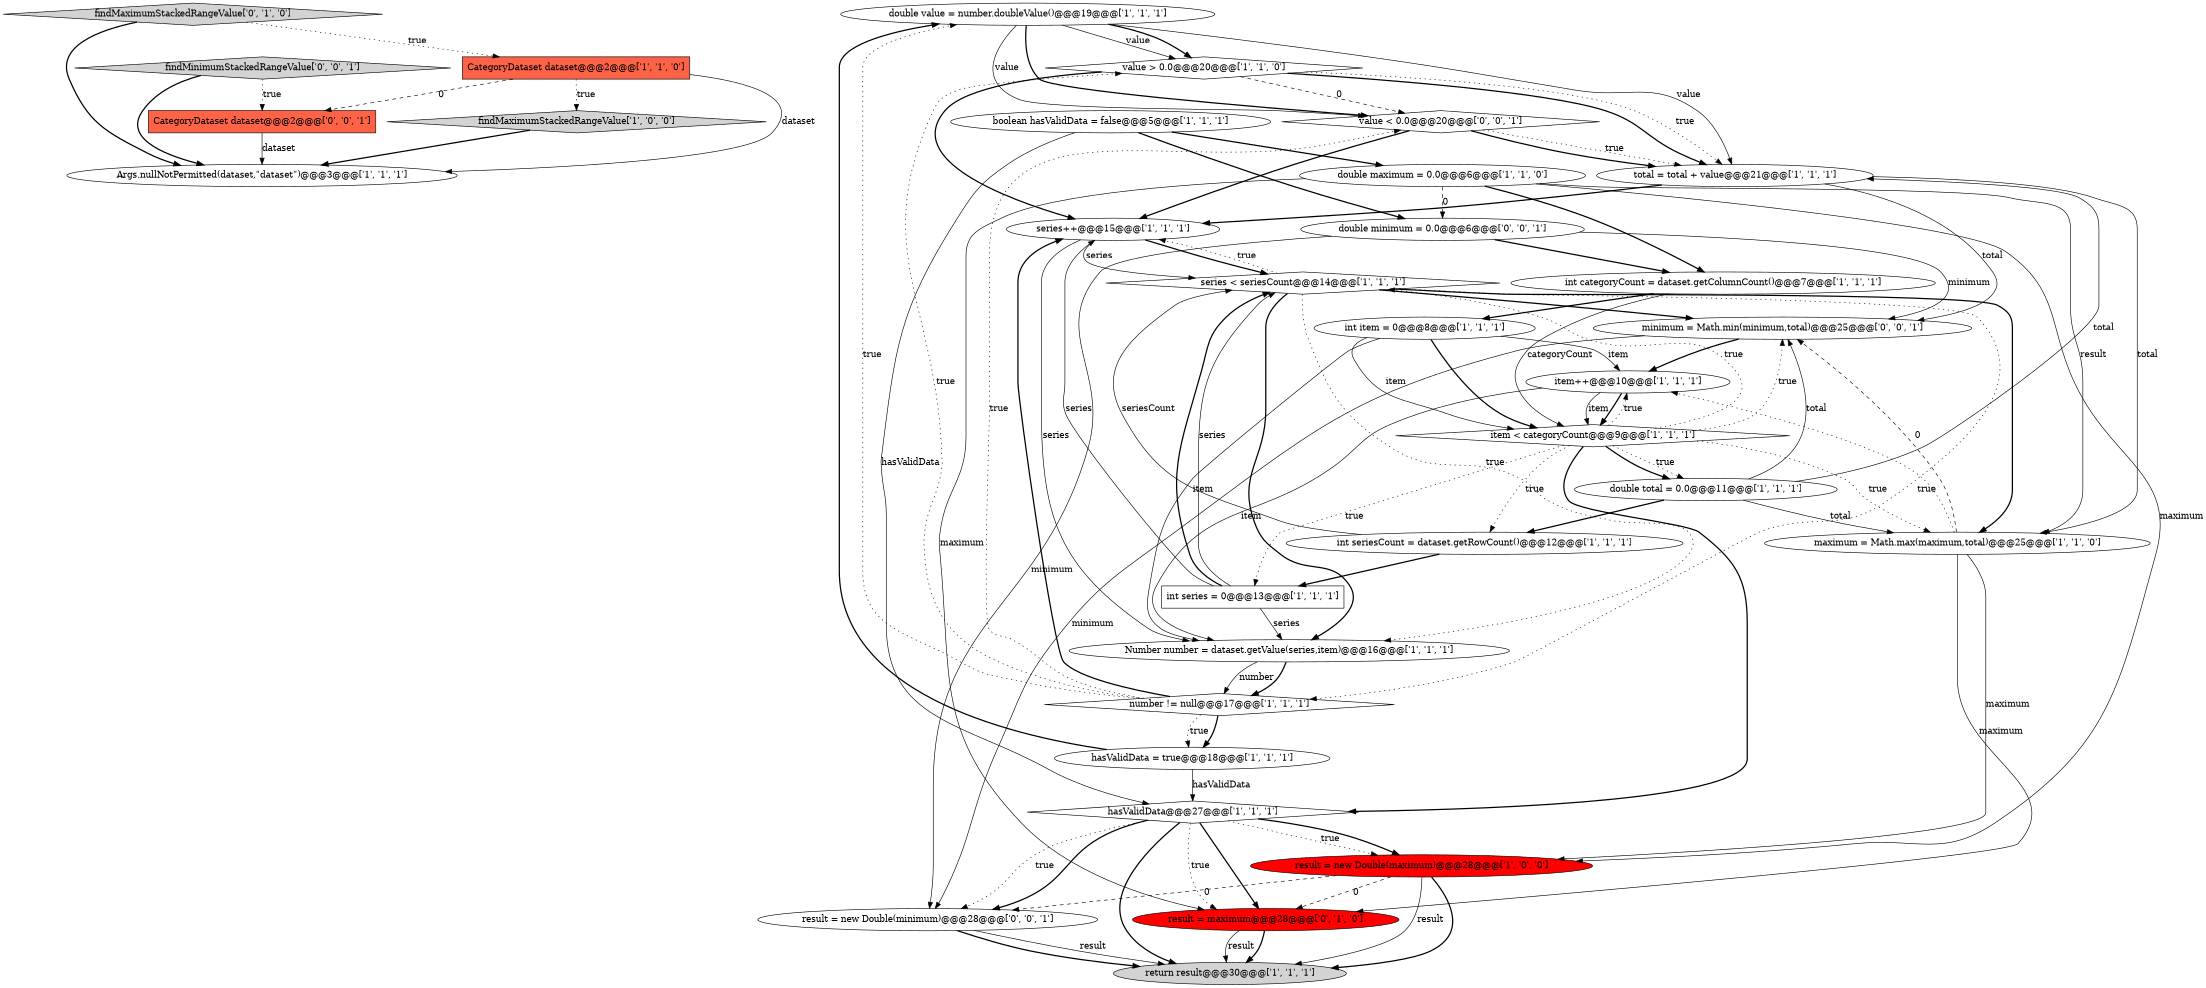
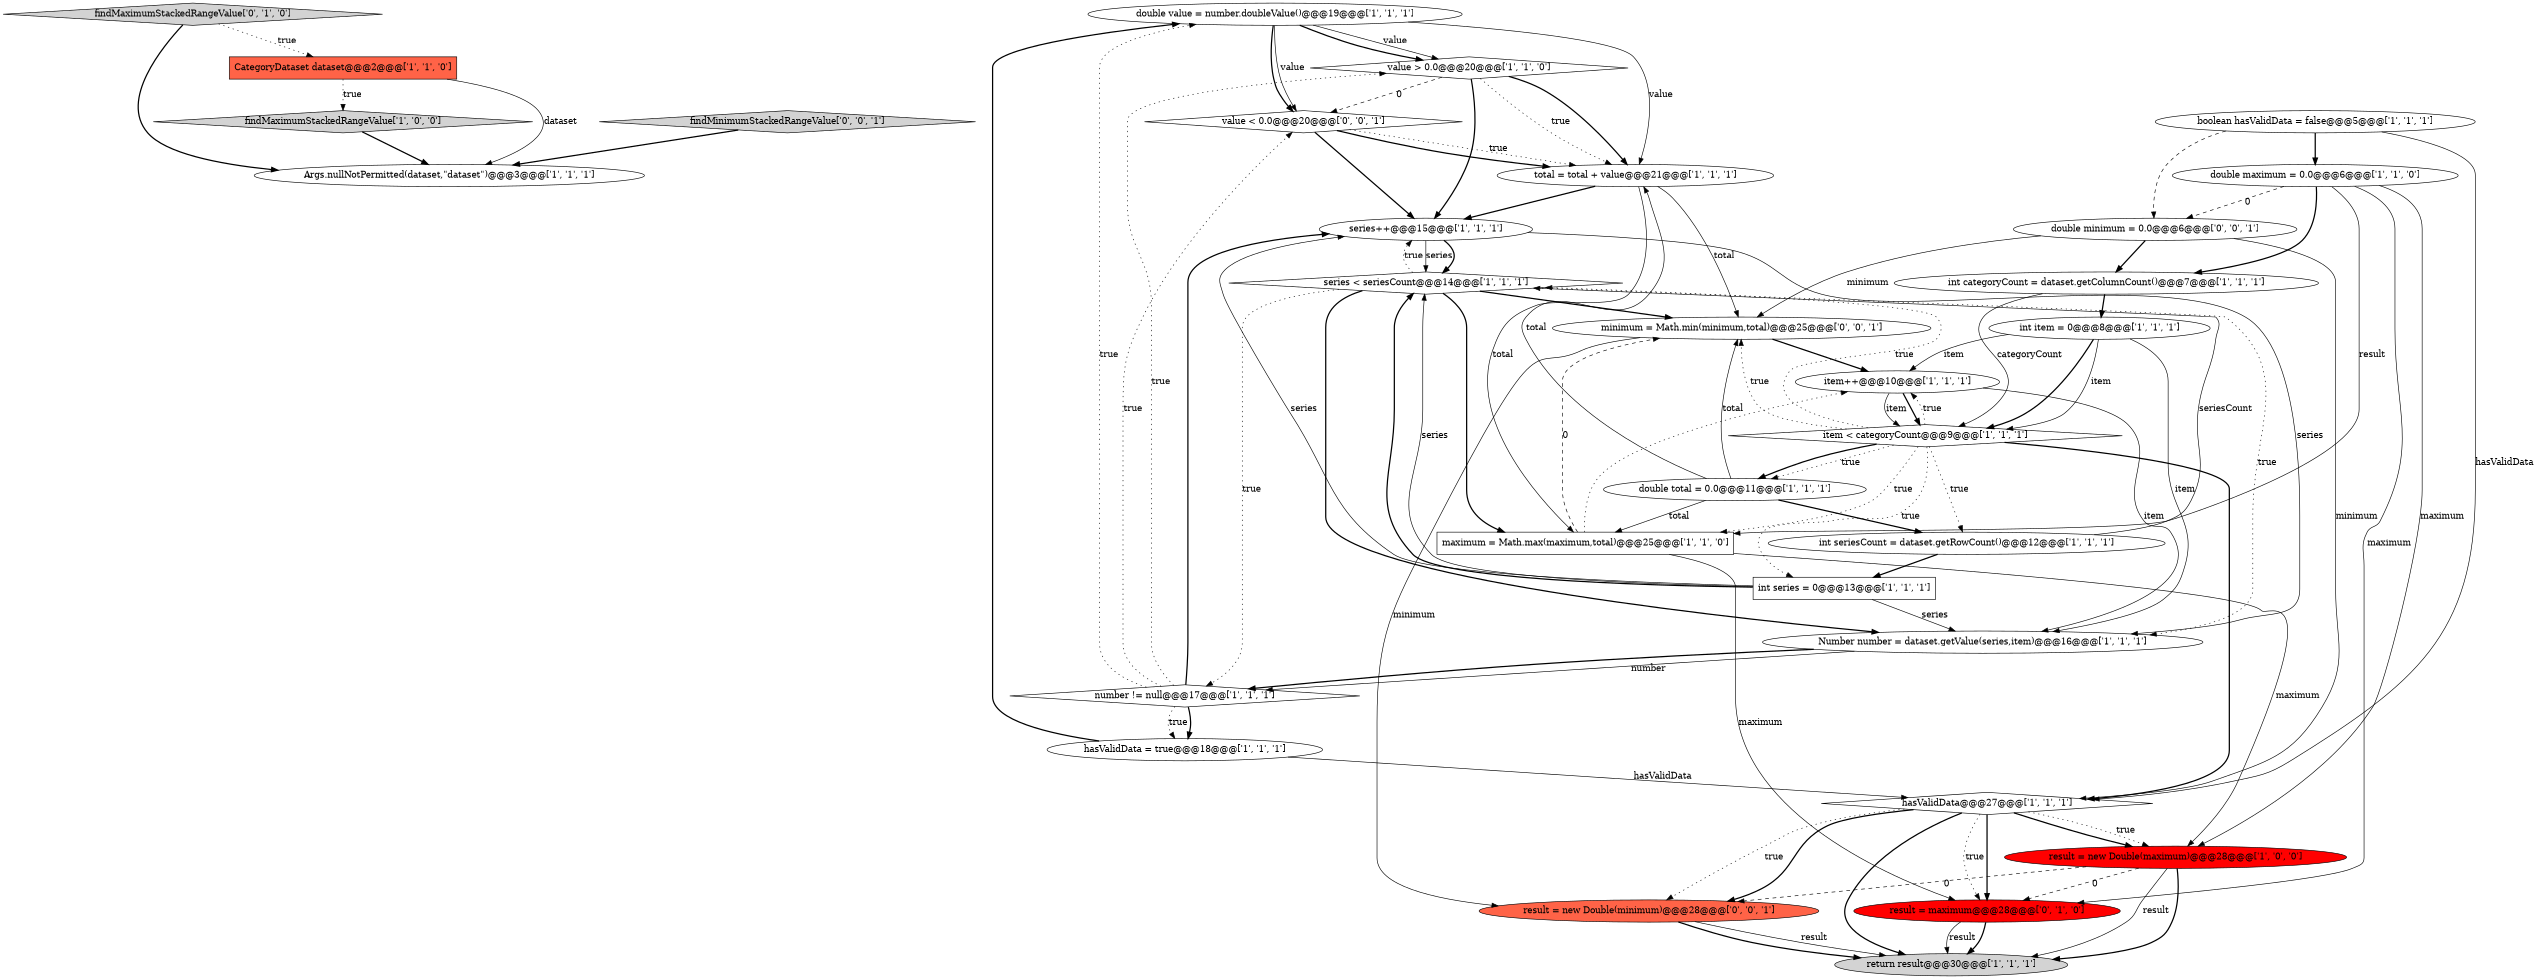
(262, 122) -> none
(1248, 171) -> (2173, 158)
(1075, 484) -> (2336, 570)
(1957, 543) -> (1585, 543)
(928, 920) -> (1649, 911)
